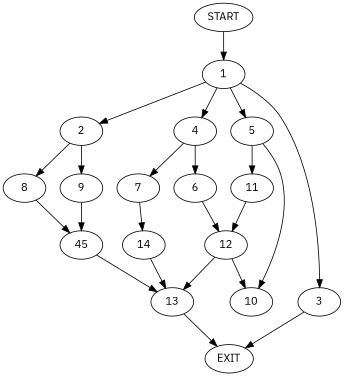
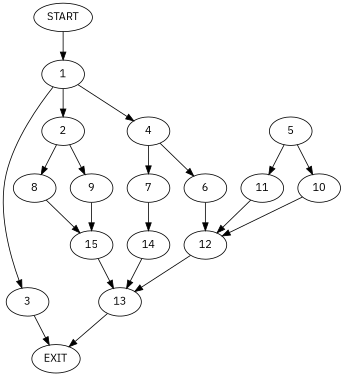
(236, 99) -> none
(81, 245) -> (92, 245)
(237, 270) -> (266, 215)
